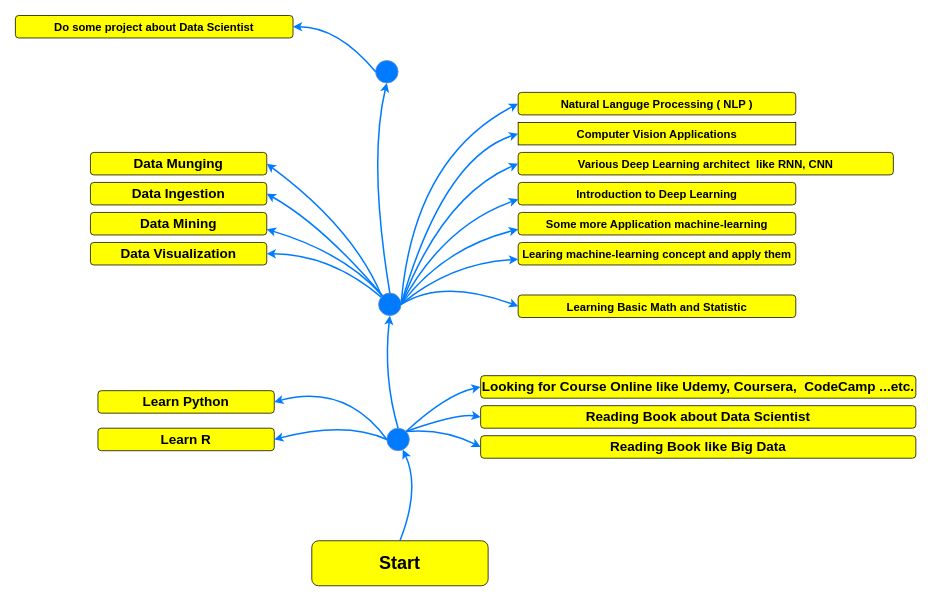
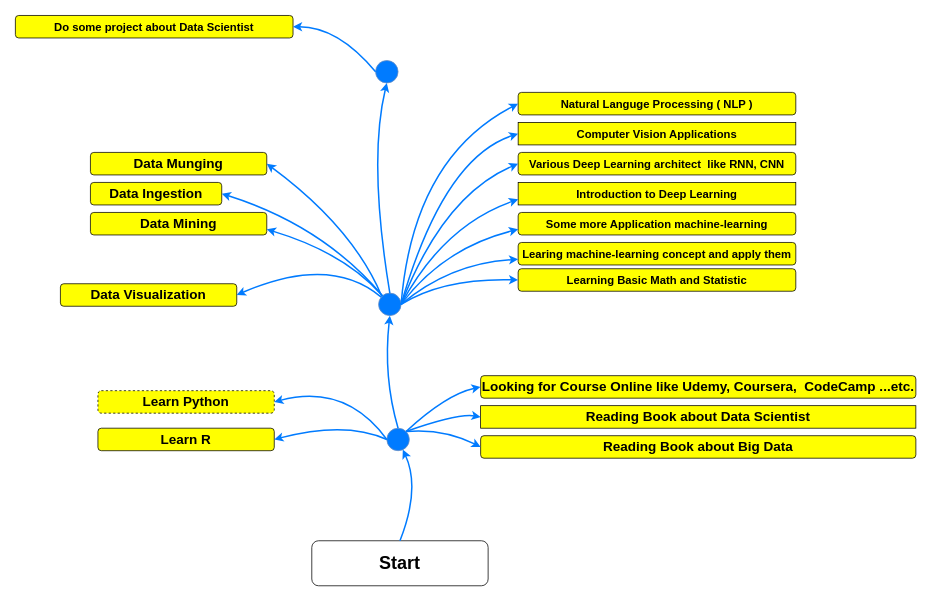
(705, 164) -> (657, 164)
(179, 194) -> (156, 194)
(657, 194) -> (657, 194)
(179, 254) -> (149, 295)
(657, 306) -> (657, 280)
(186, 402) -> (186, 402)
(698, 417) -> (698, 417)
(698, 447) -> (698, 447)
(400, 563) -> (400, 563)
